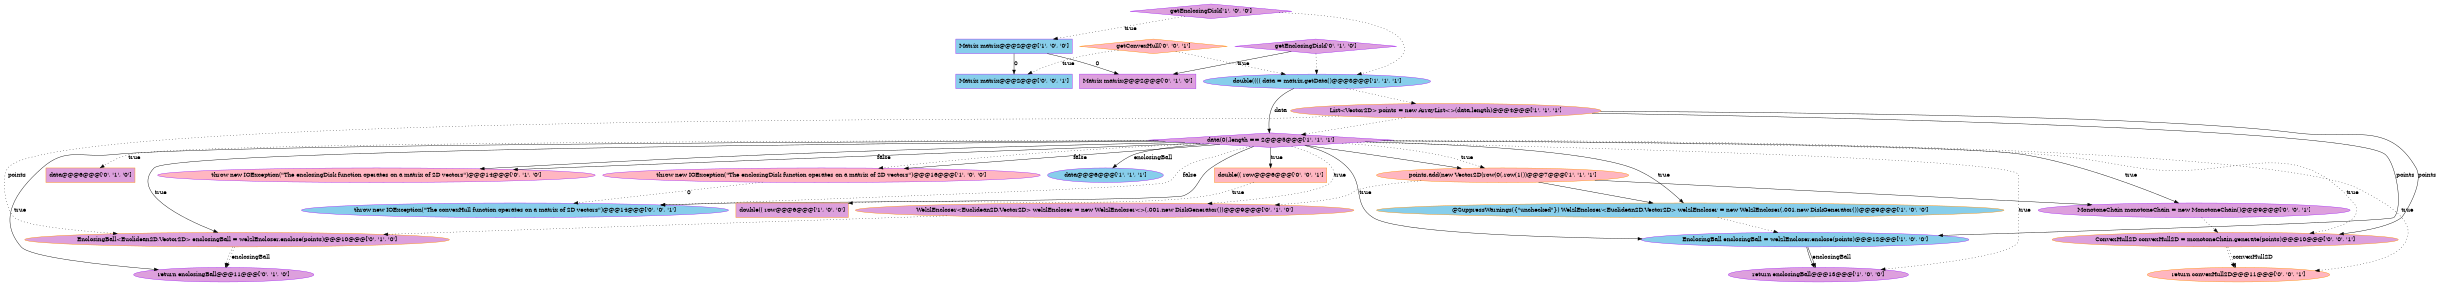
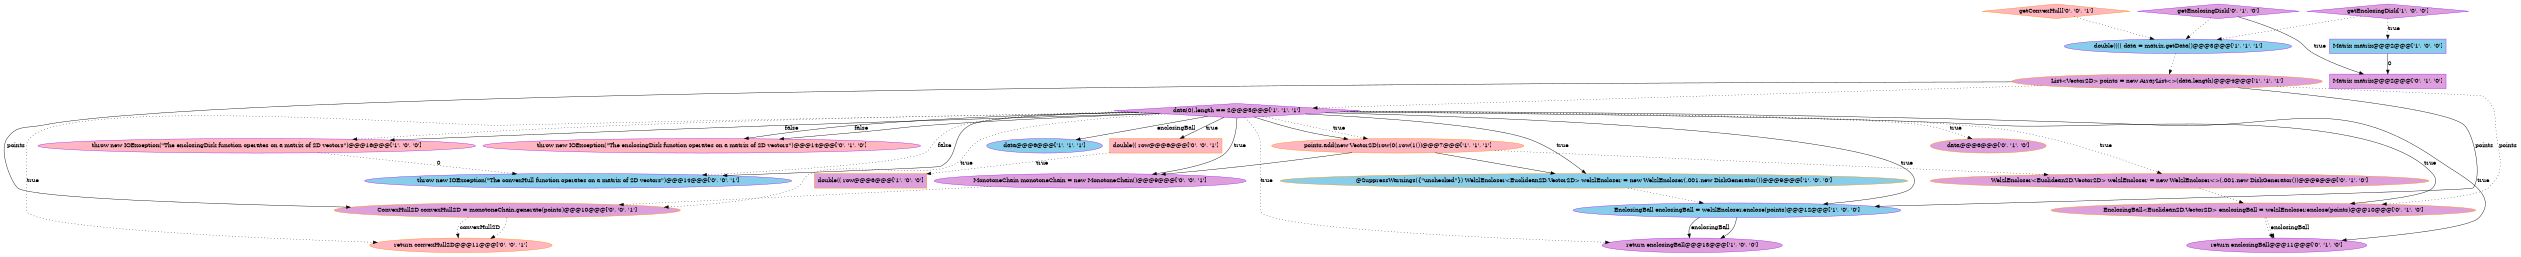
(1014, 81) -> none
(1274, 104) -> none
(90, 175) -> (1988, 146)
